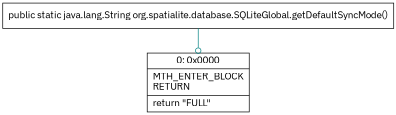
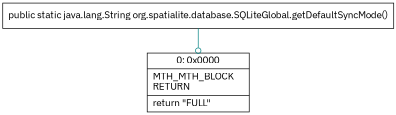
(198, 77) -> (193, 77)
